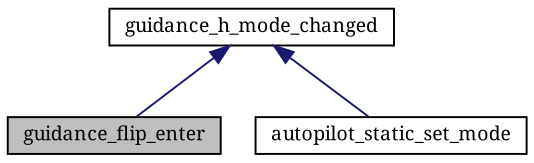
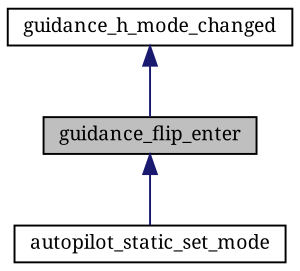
(329, 87) -> (150, 200)
